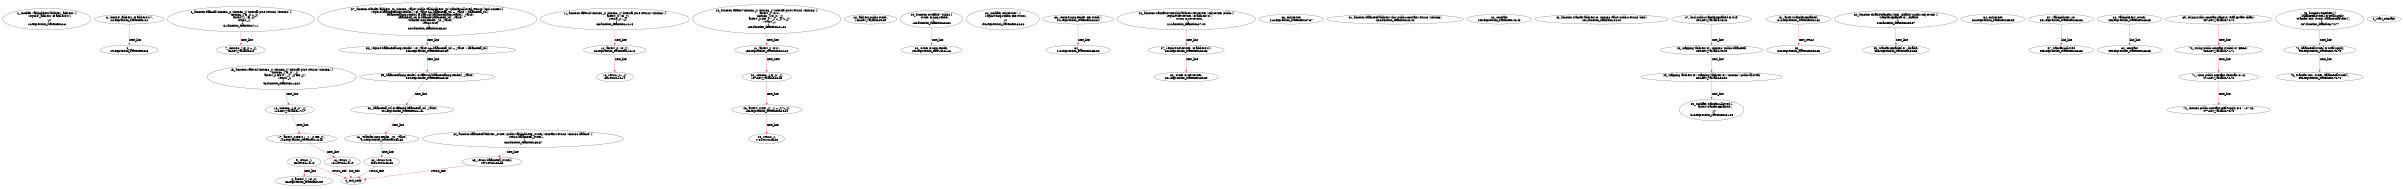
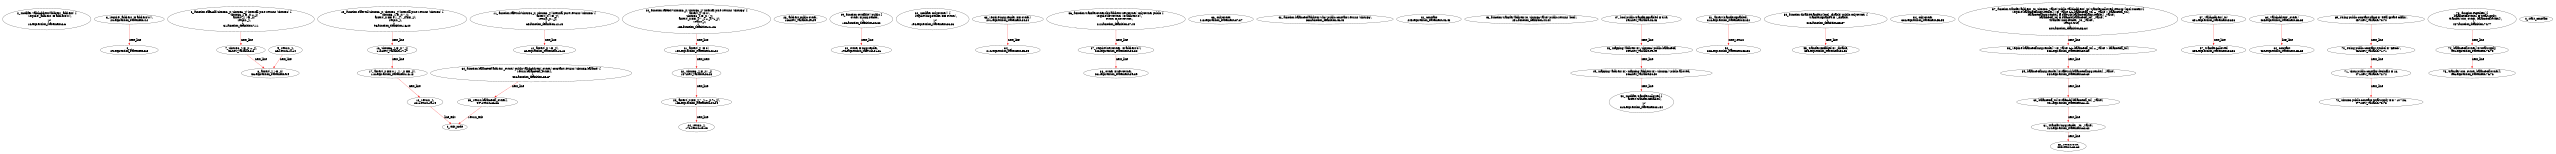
(2067, 40) -> (2220, 40)
none -> (255, 61)
(615, 77) -> none
(329, 172) -> none
(367, 172) -> none
